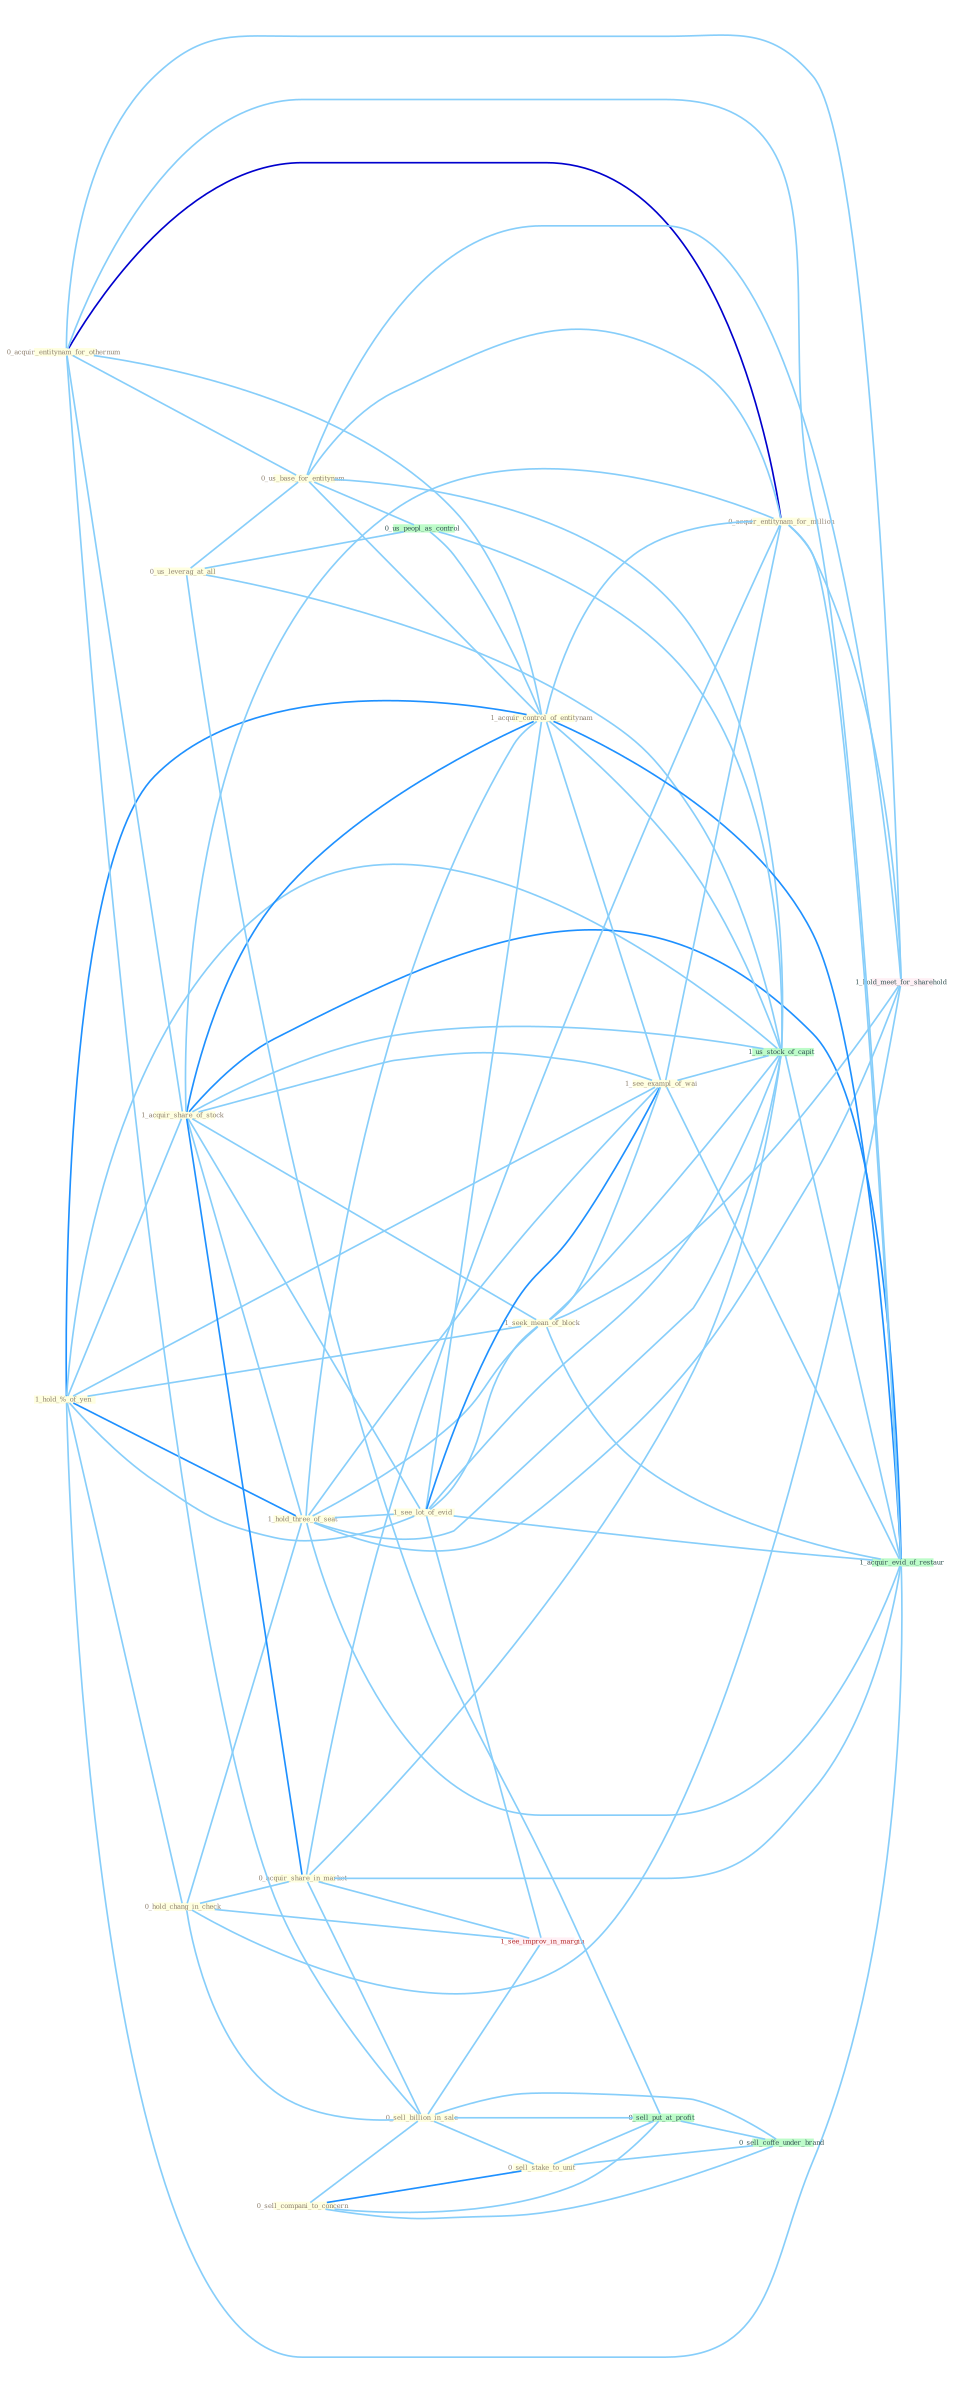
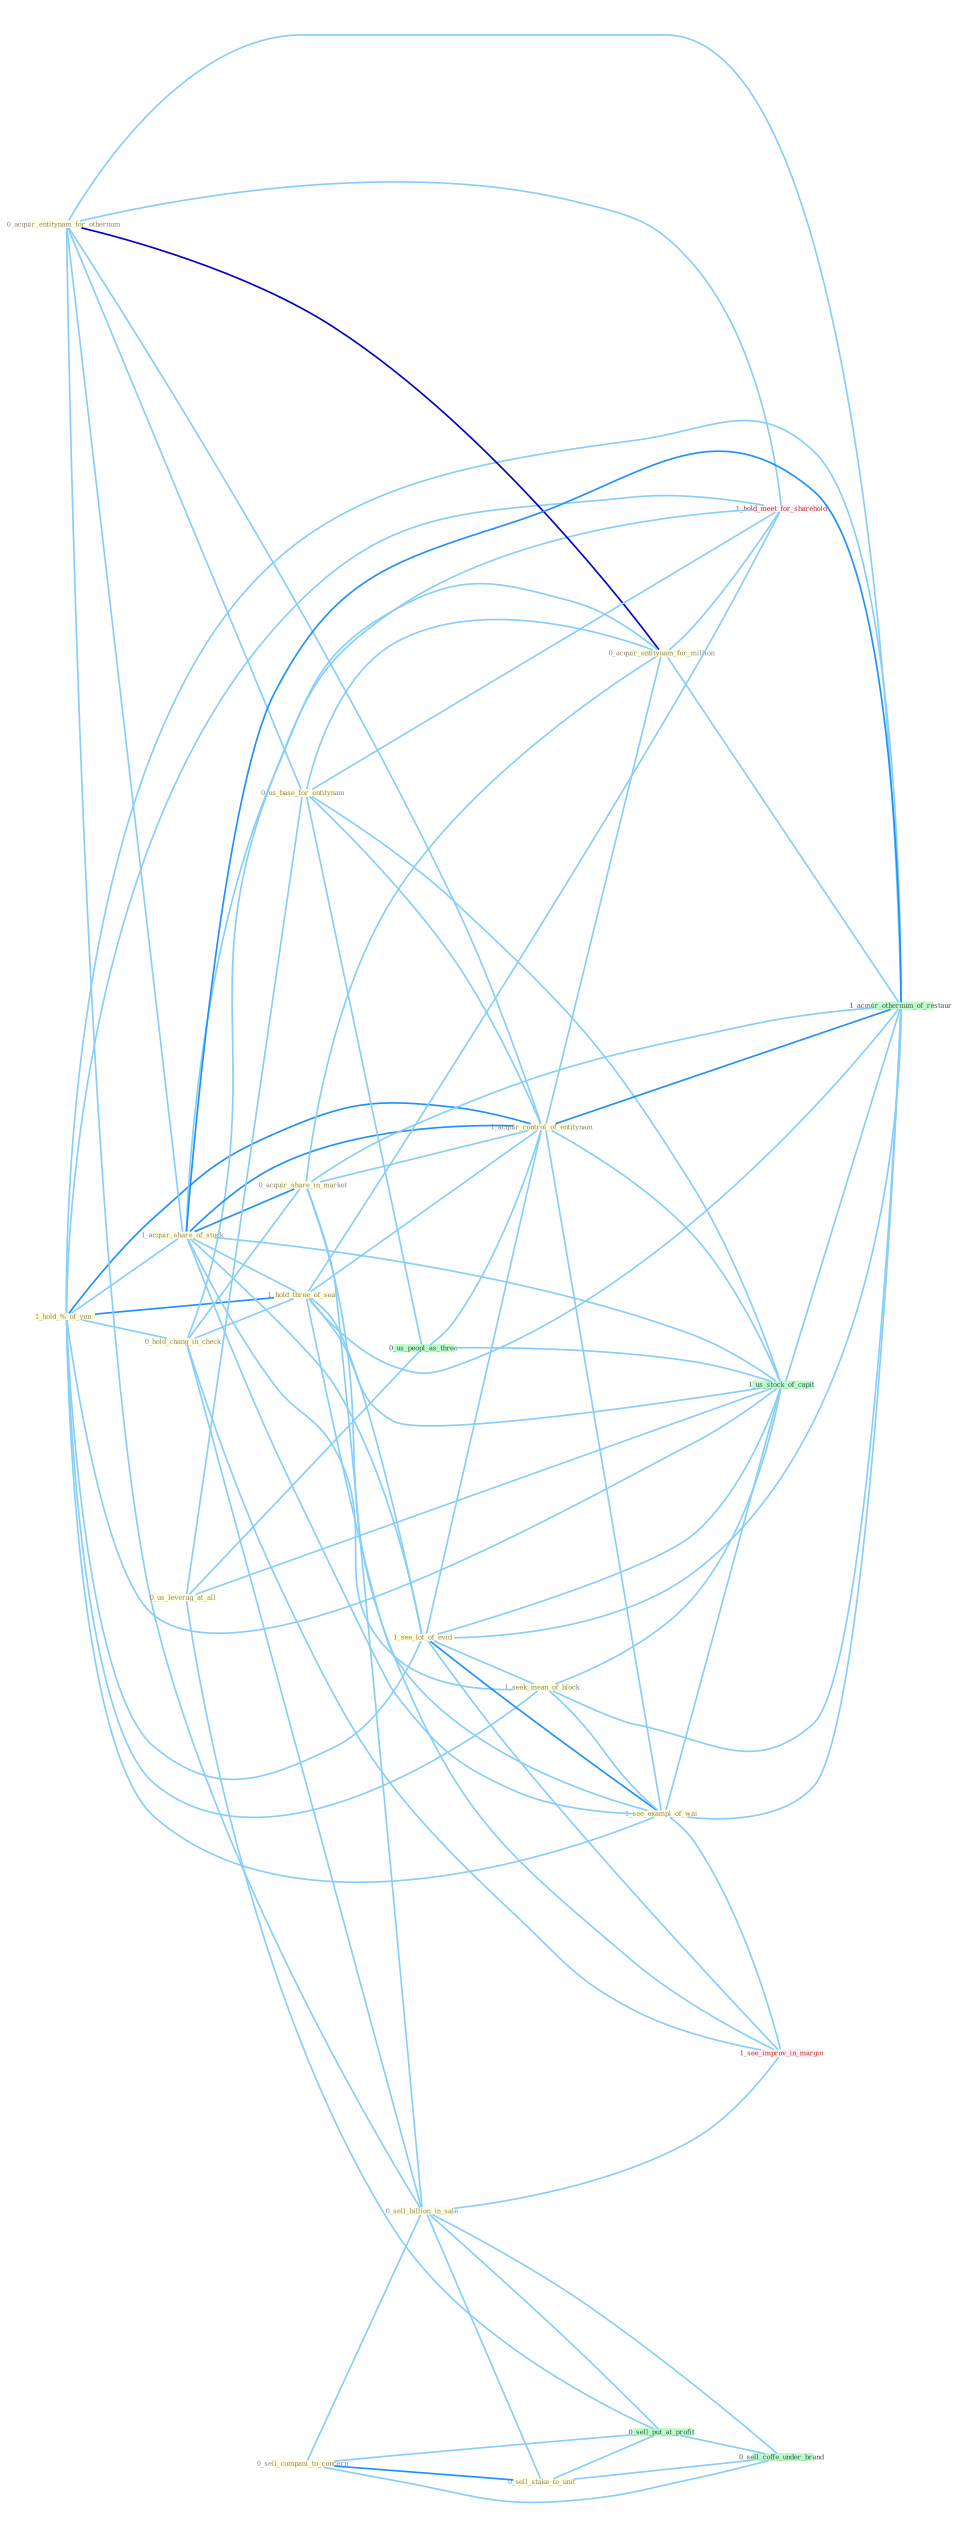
(424, 528) -> (424, 1348)
(723, 803) -> (739, 1926)
(903, 982) -> (783, 509)
(732, 1194) -> (216, 710)
(420, 1450) -> none
(616, 1503) -> (424, 1156)
(903, 1562) -> (903, 1006)
